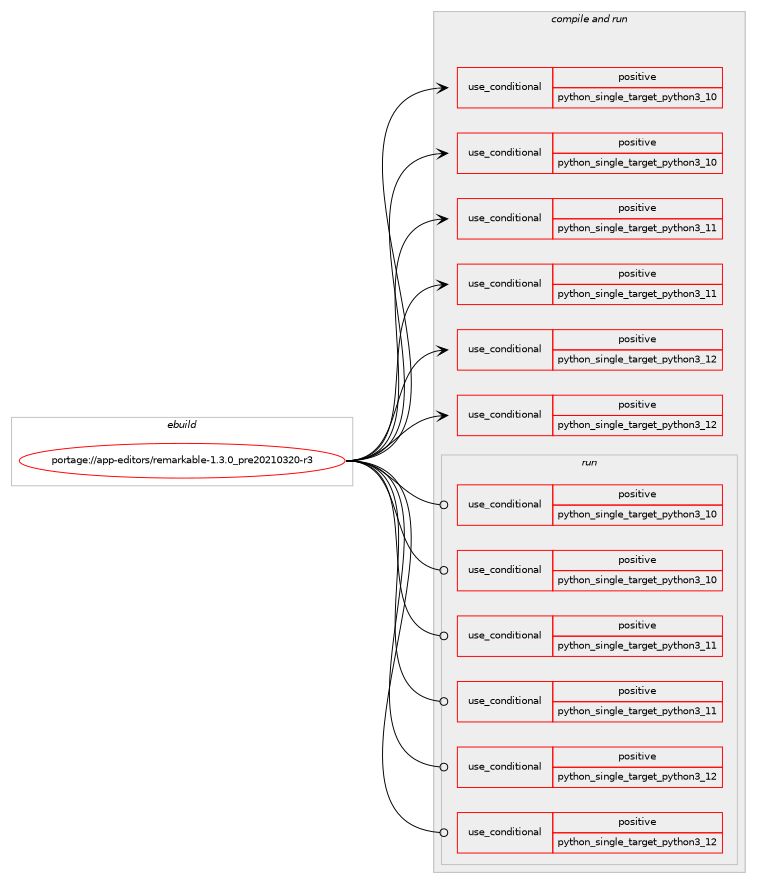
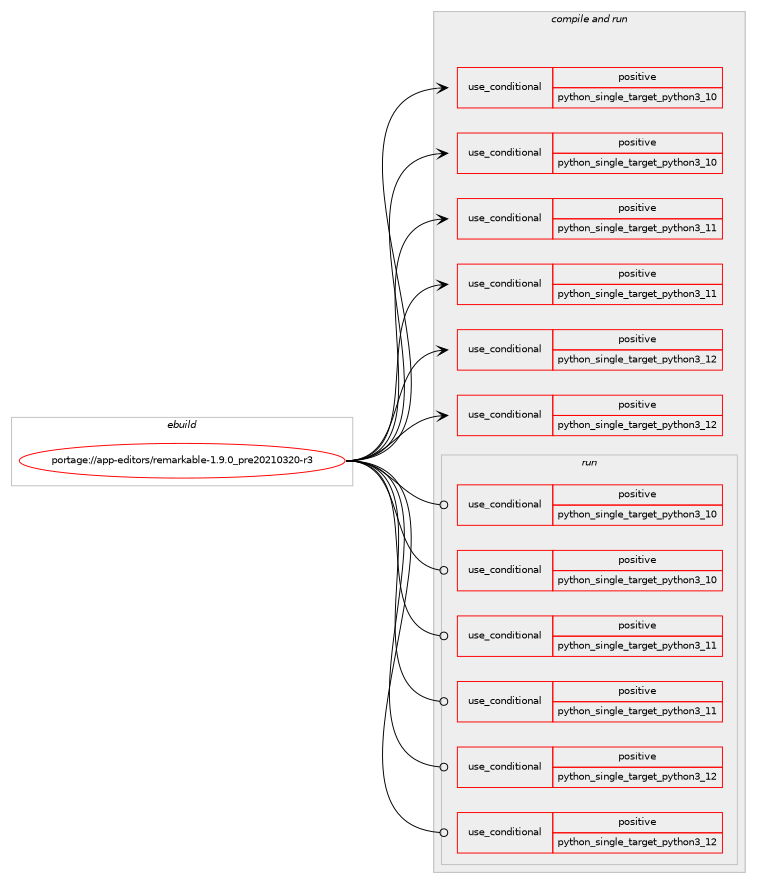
(182, 461) -> (182, 461)
